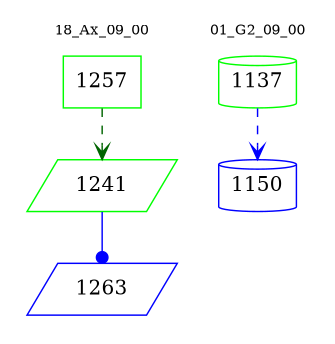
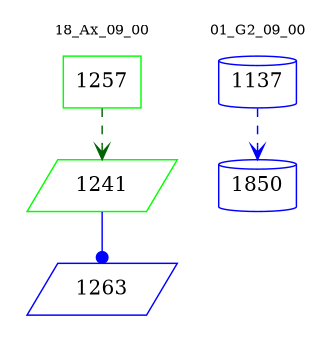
(258, 82) -> (258, 82)
(258, 186) -> (258, 186)
